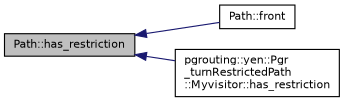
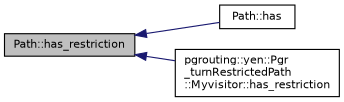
(257, 17) -> (257, 17)
